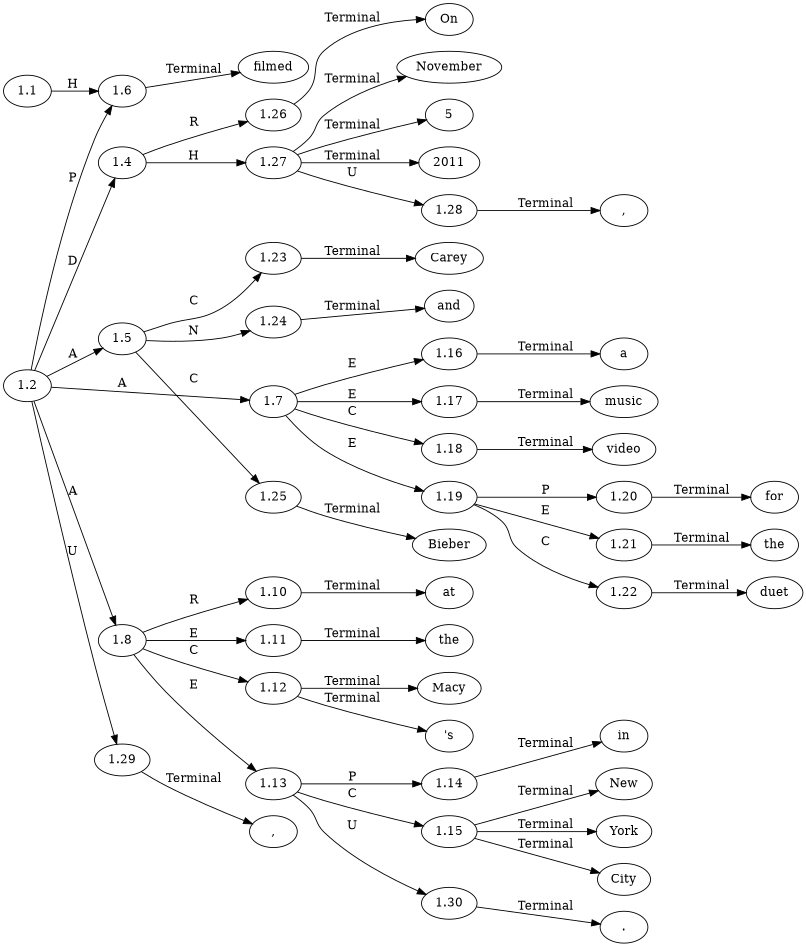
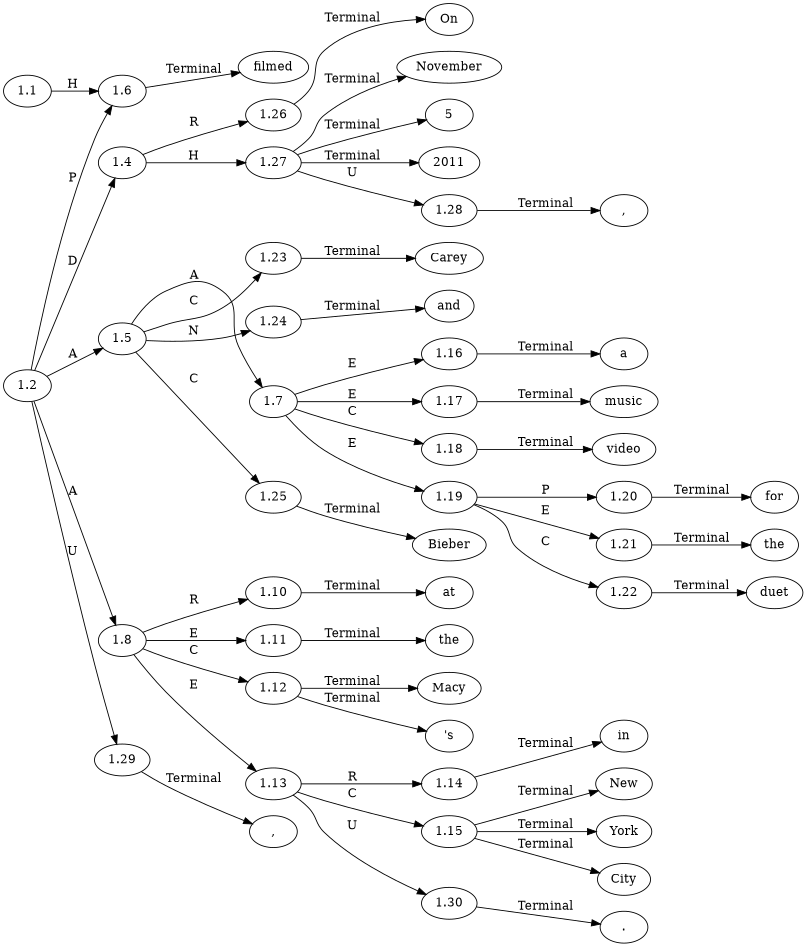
(146, 393) -> (218, 288)
(353, 777) -> (353, 777)
